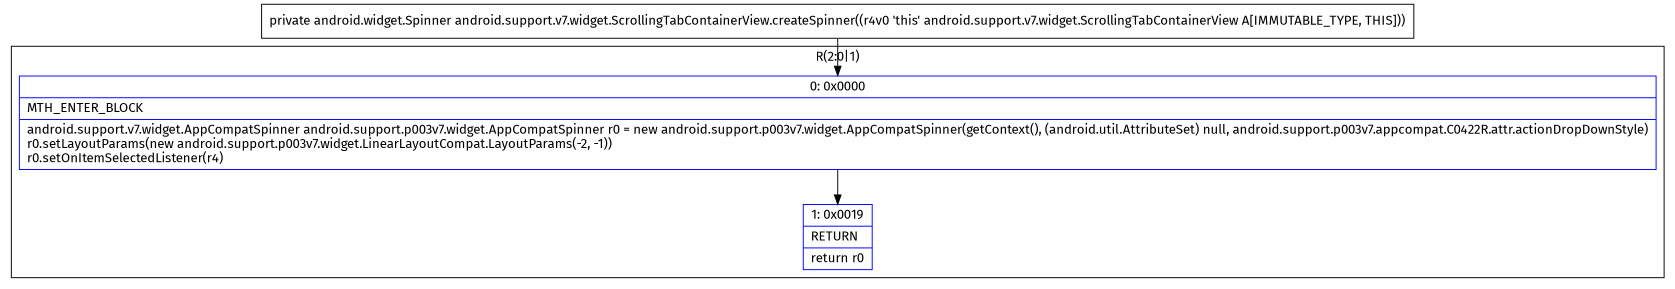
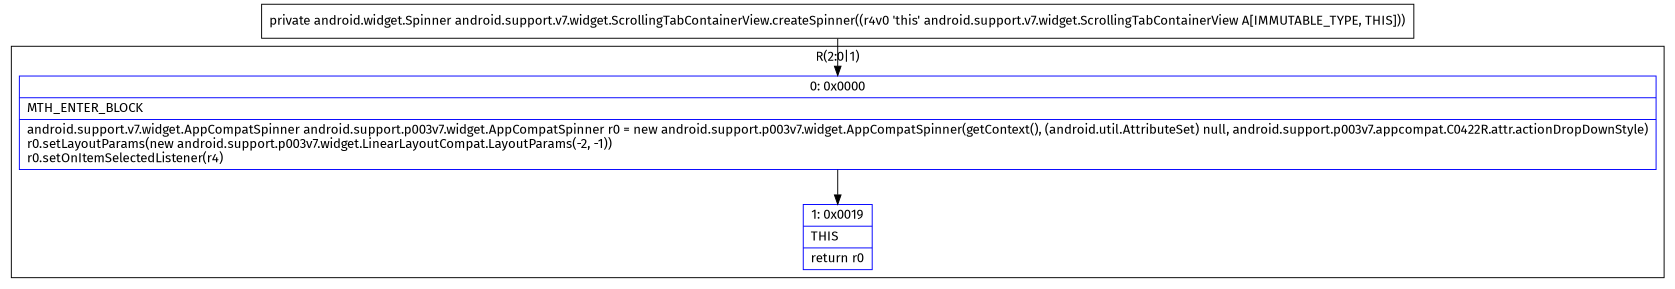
(835, 237) -> (825, 237)
